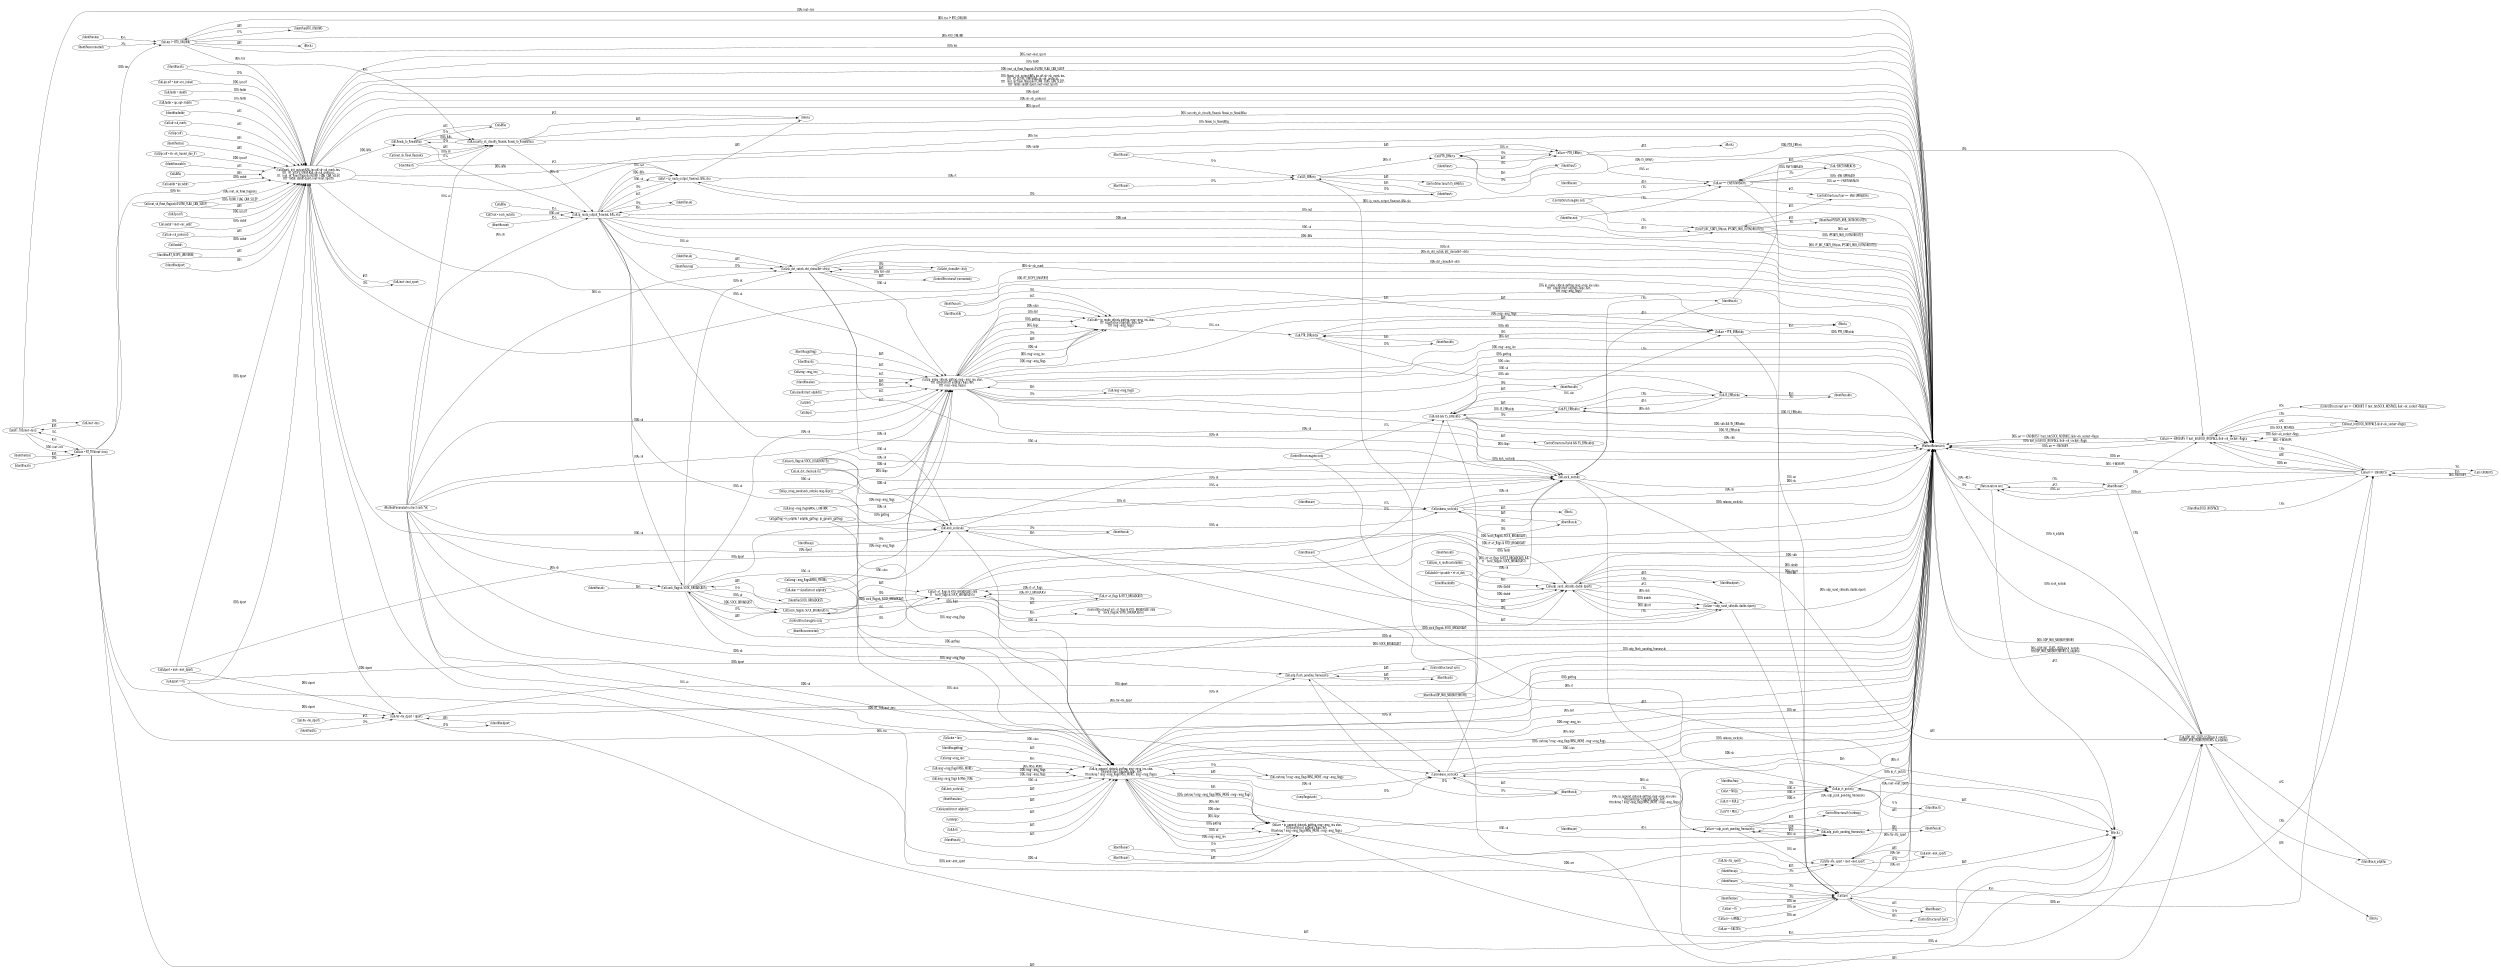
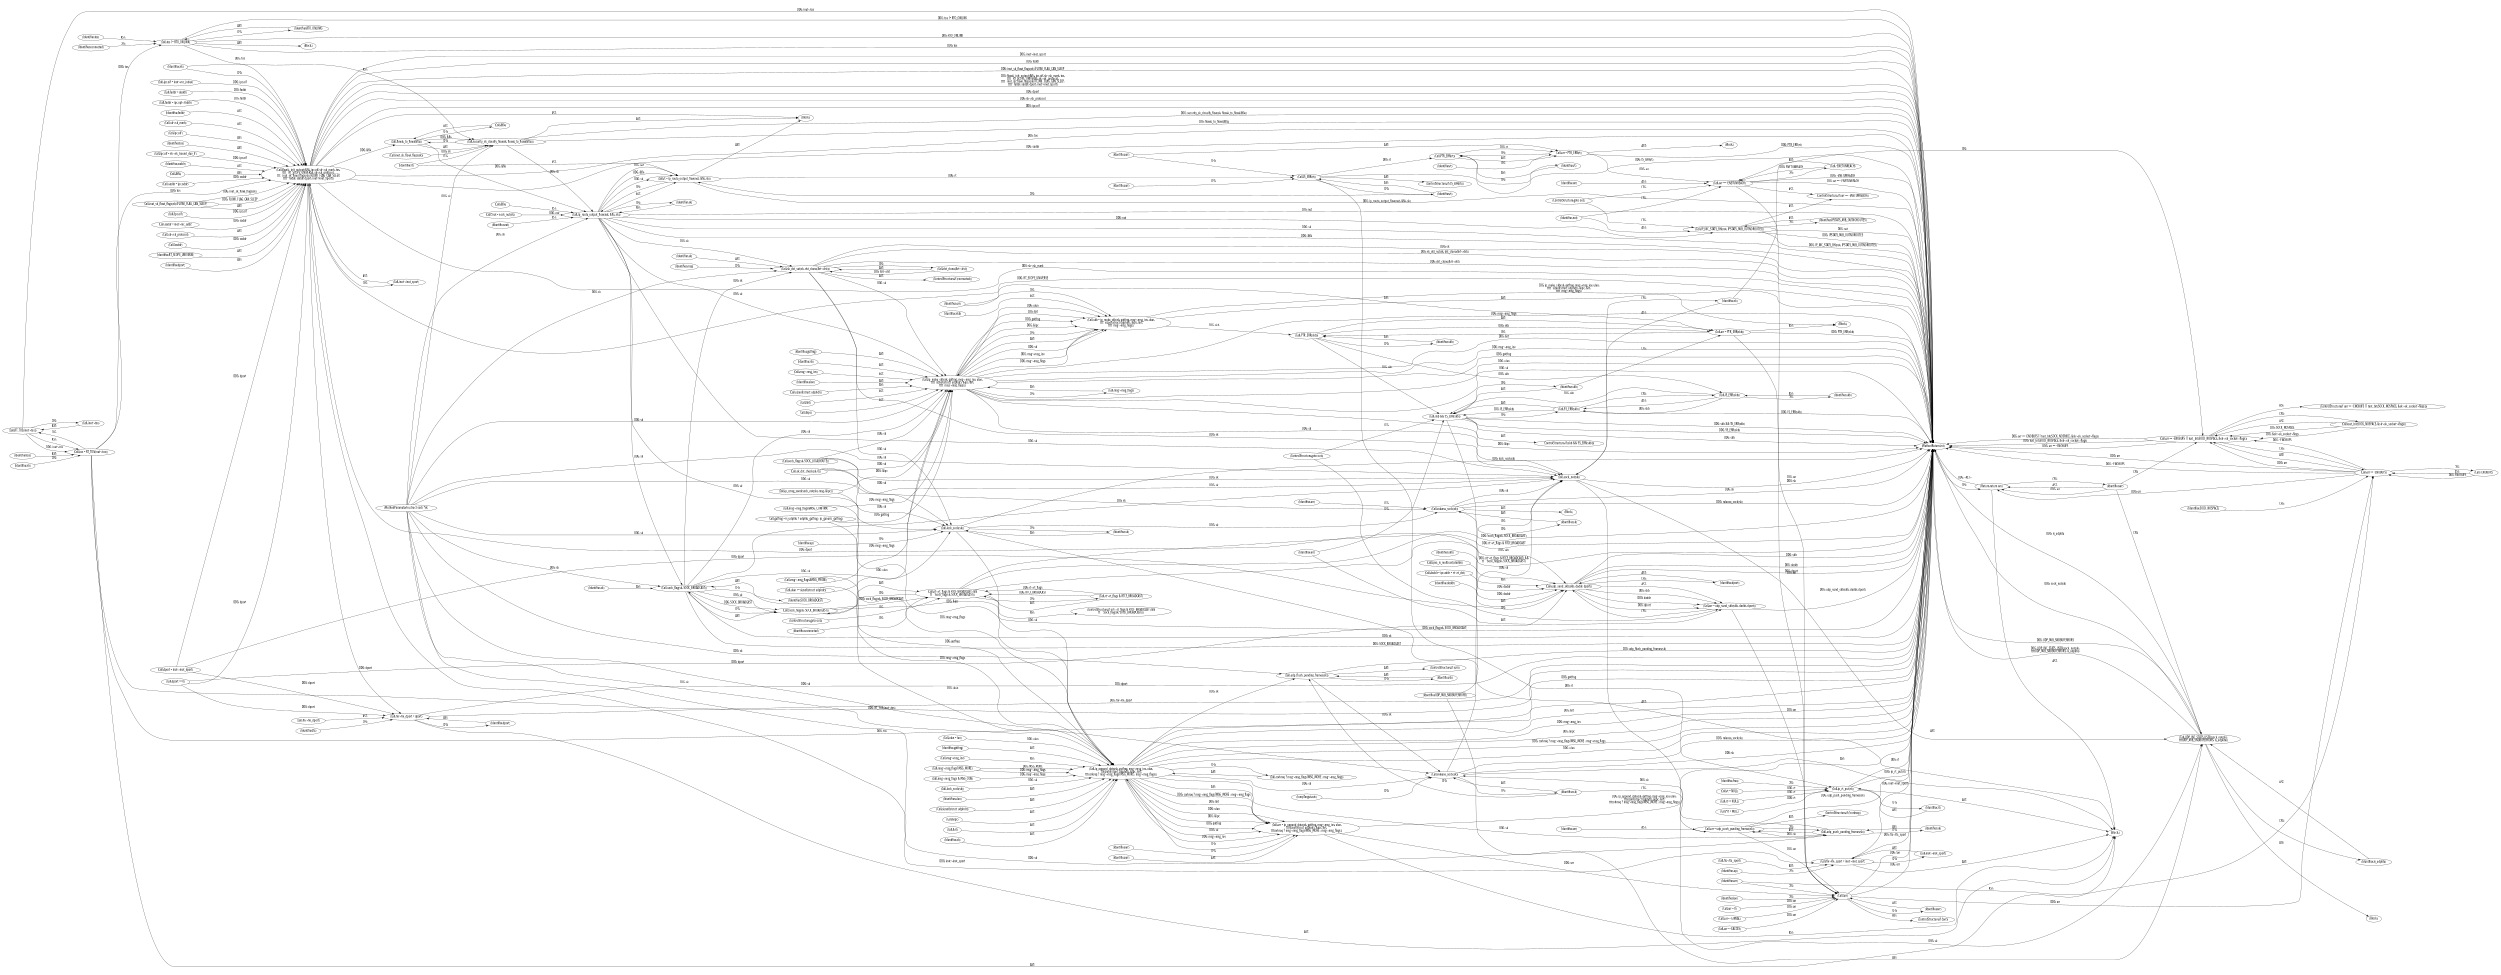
none -> (1372, 374)
(1504, 551) -> (1504, 551)
(1791, 827) -> (1791, 827)
